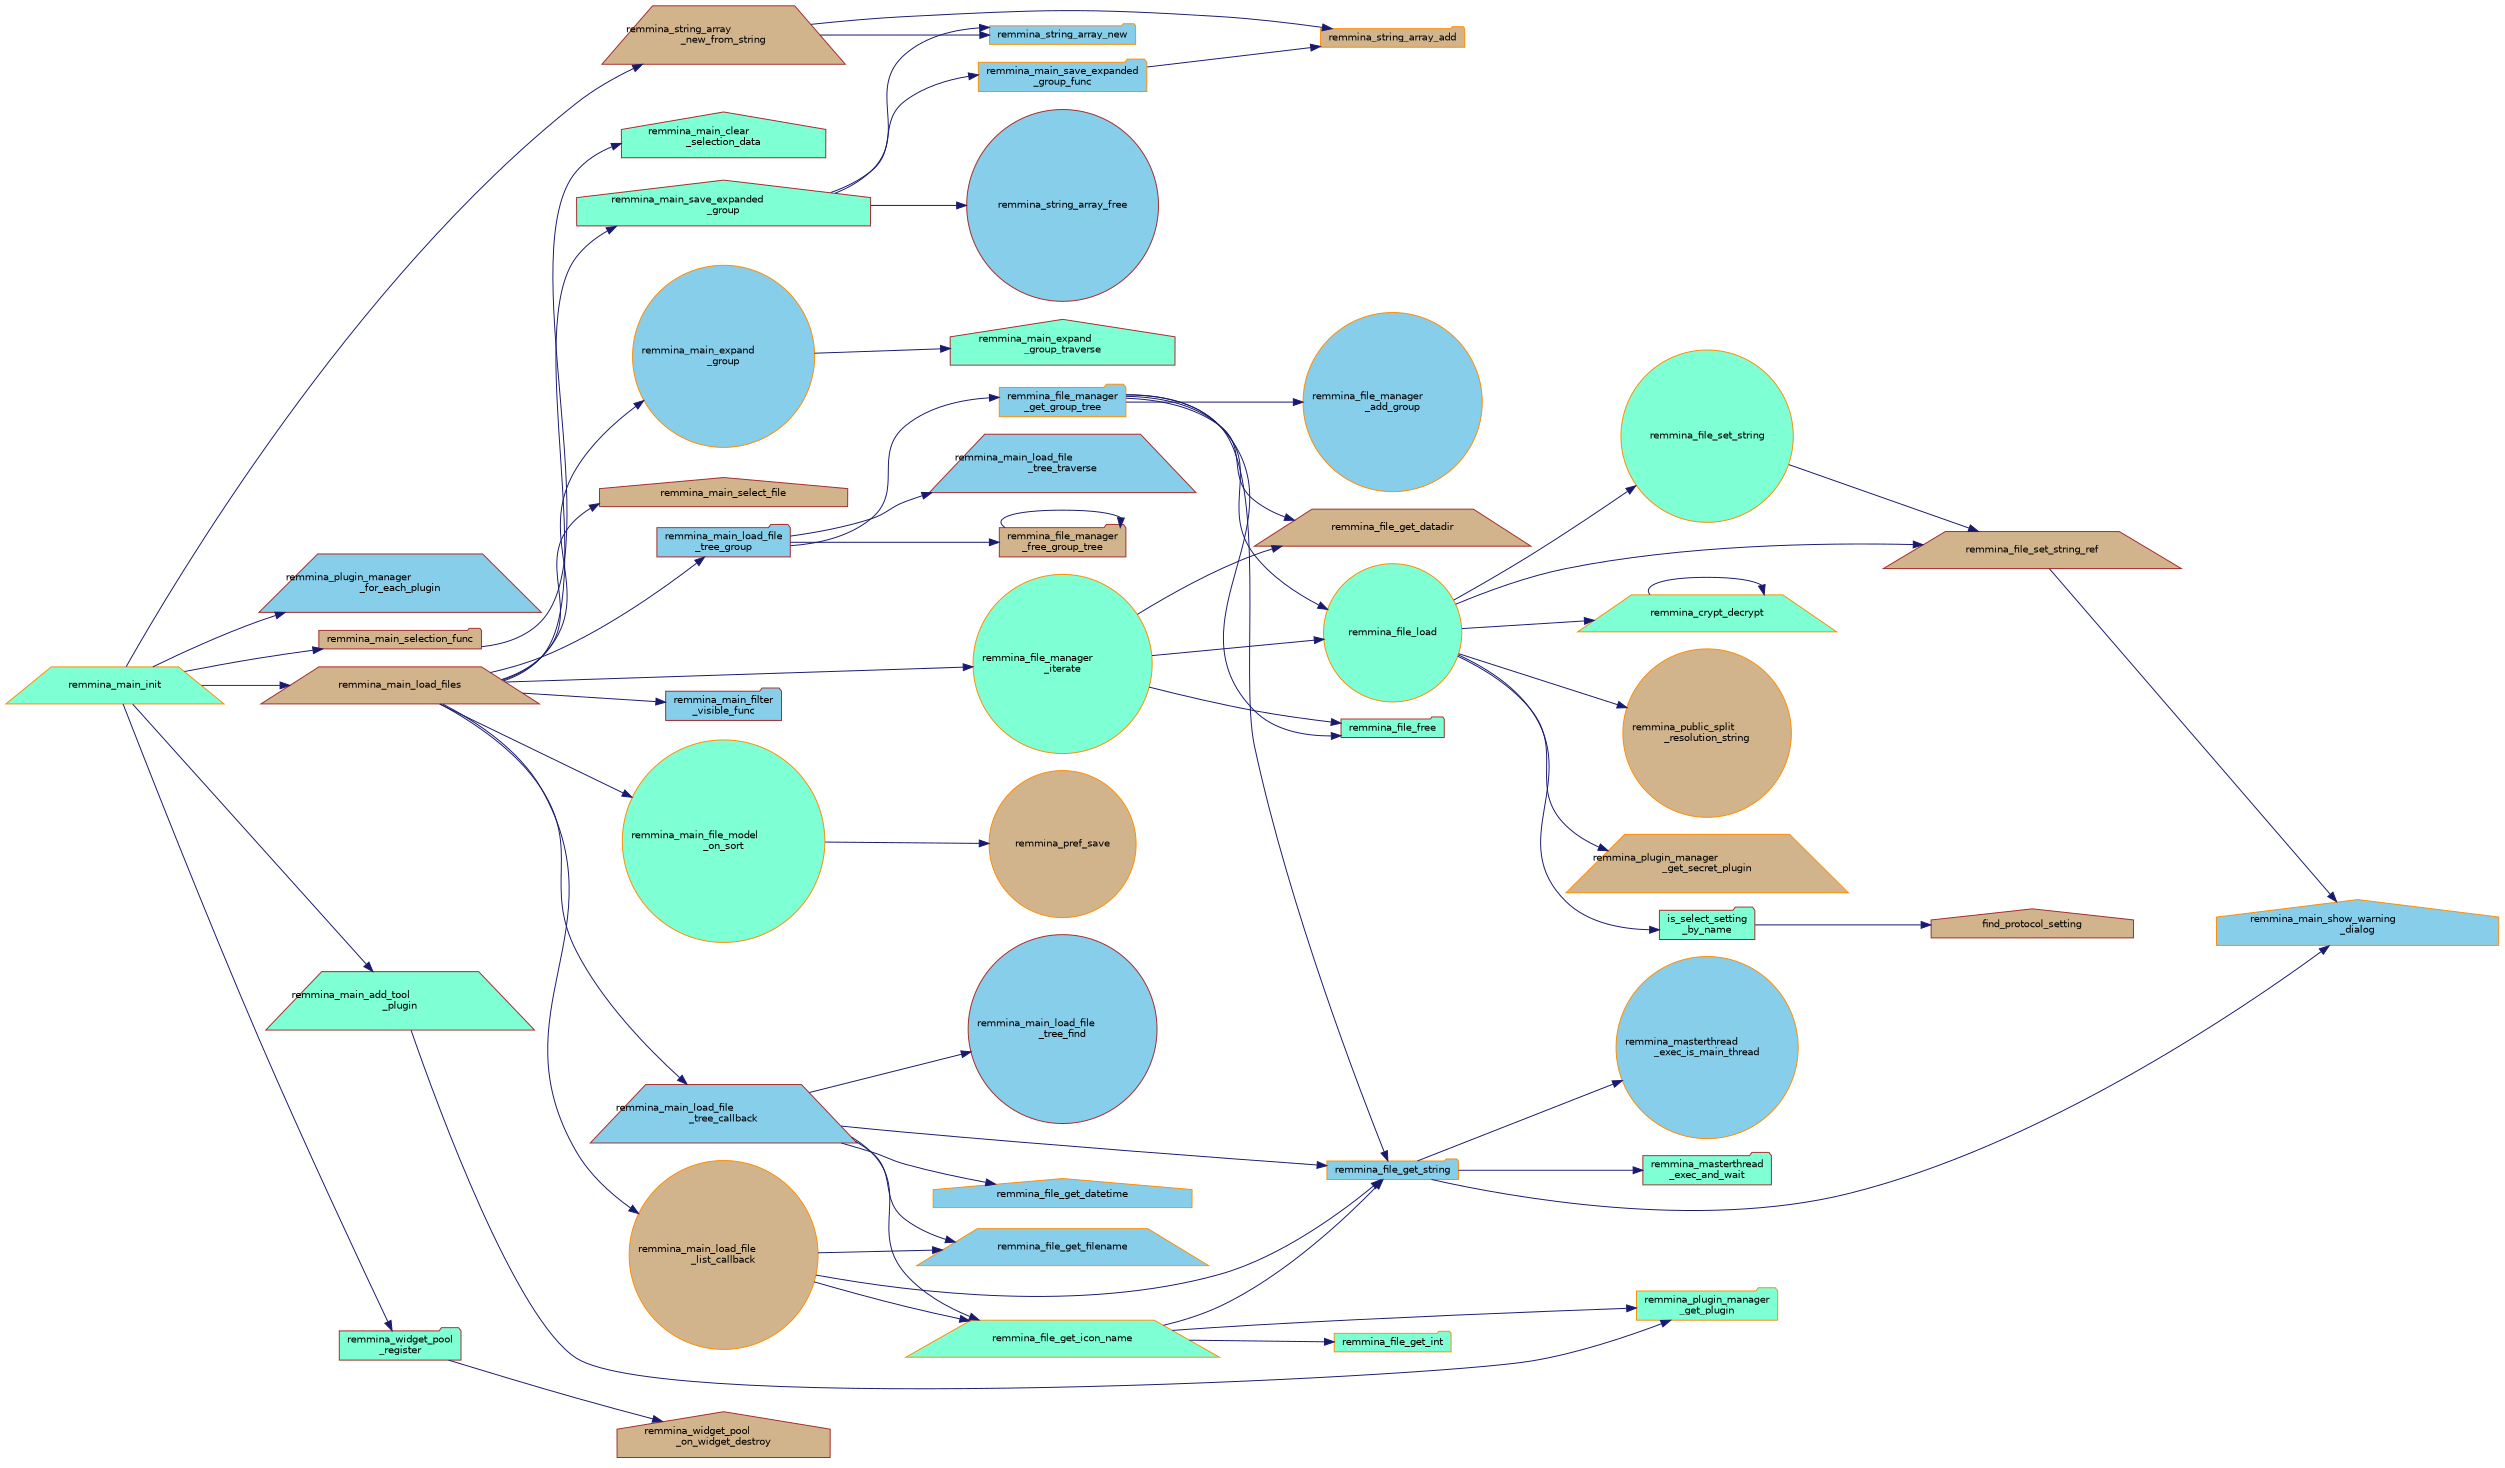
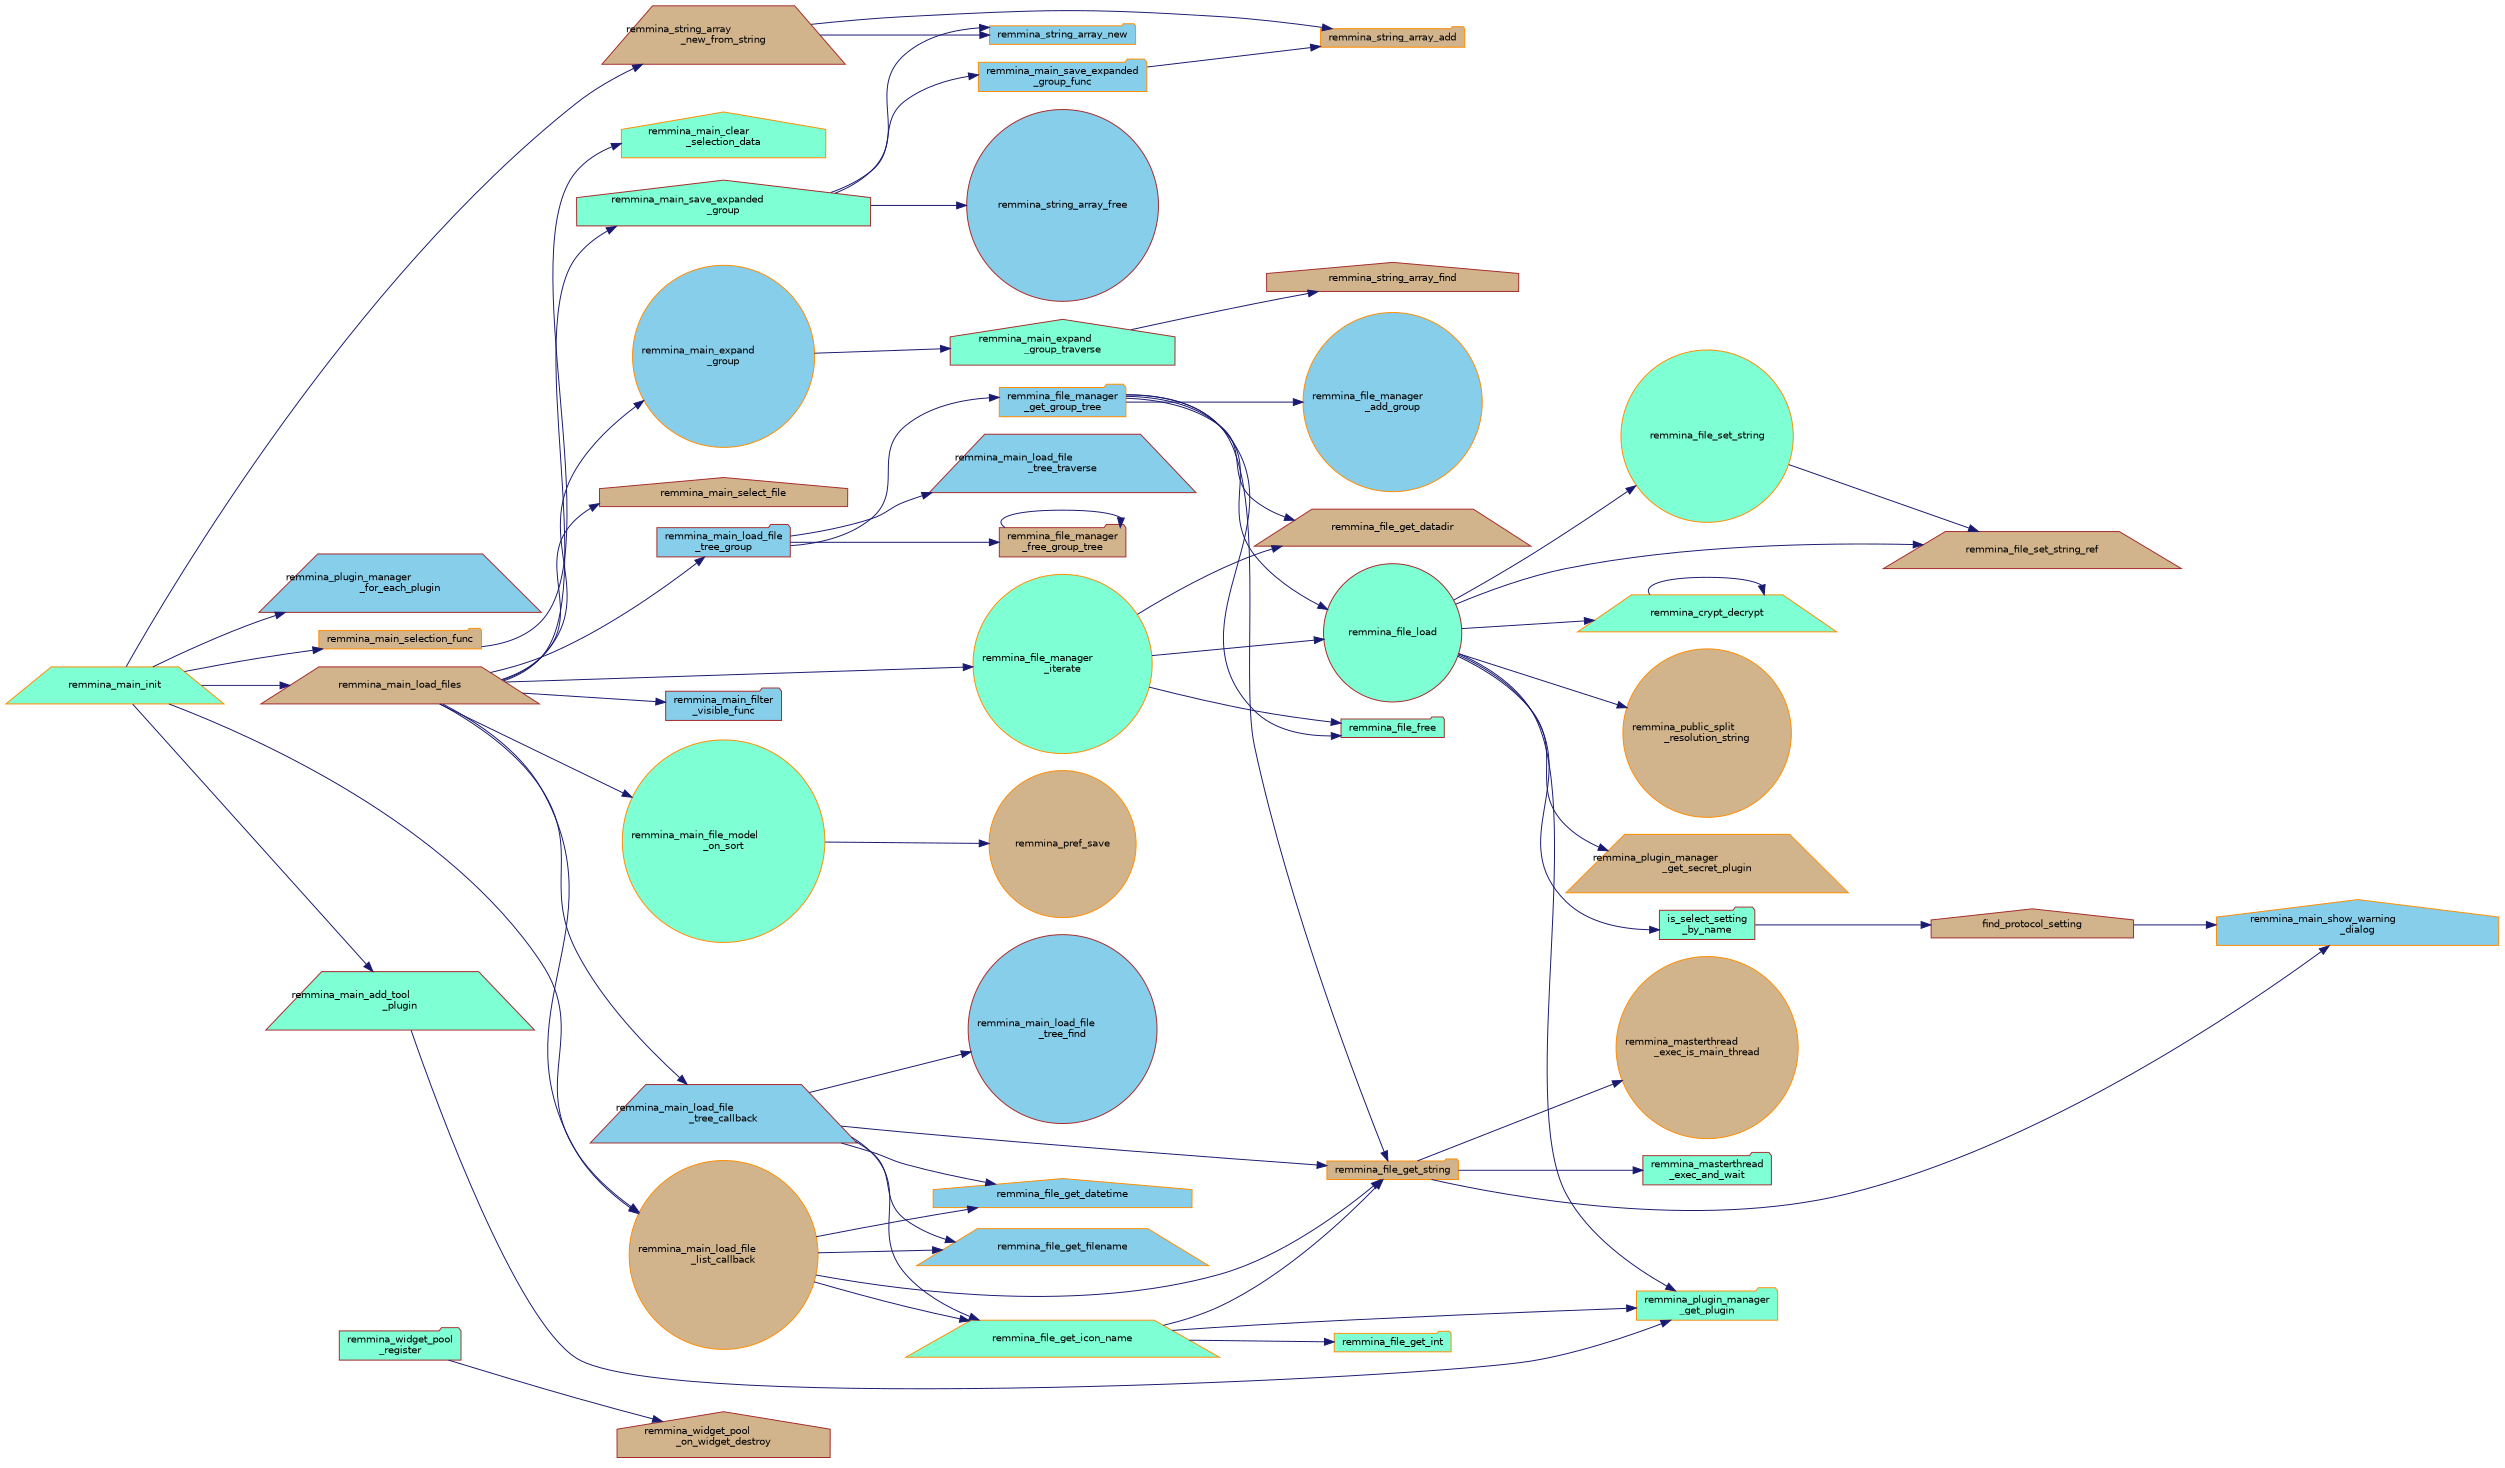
(724, 137) -> (724, 137)
none -> (1393, 278)
(1393, 633) -> (1393, 633)
(400, 640) -> (400, 640)
(2190, 731) -> (2170, 925)
none -> (1550, 974)
(249, 1016) -> (481, 893)
(1707, 1048) -> (1707, 1048)
(1393, 1170) -> (1393, 1170)
none -> (896, 1222)
